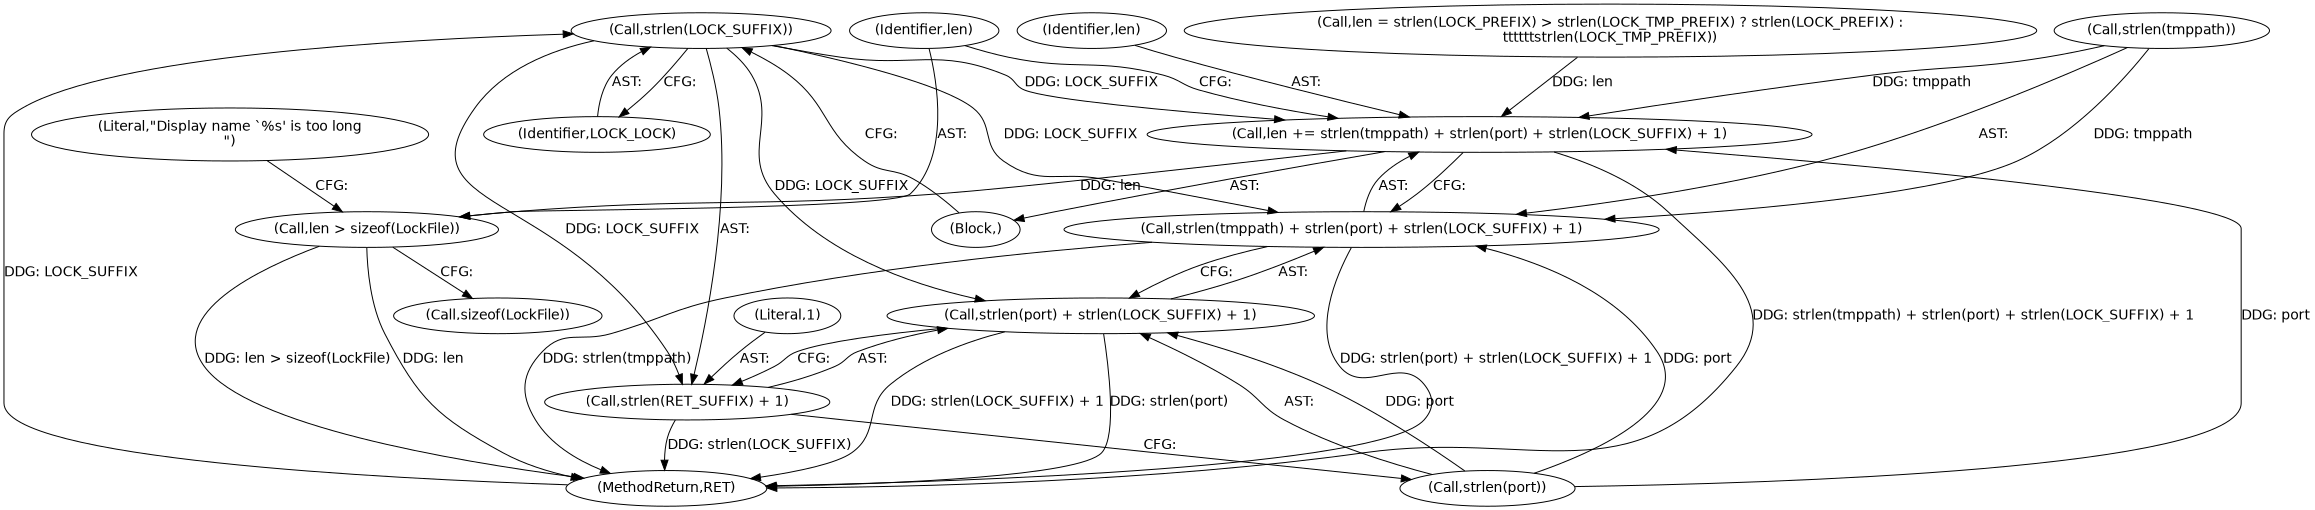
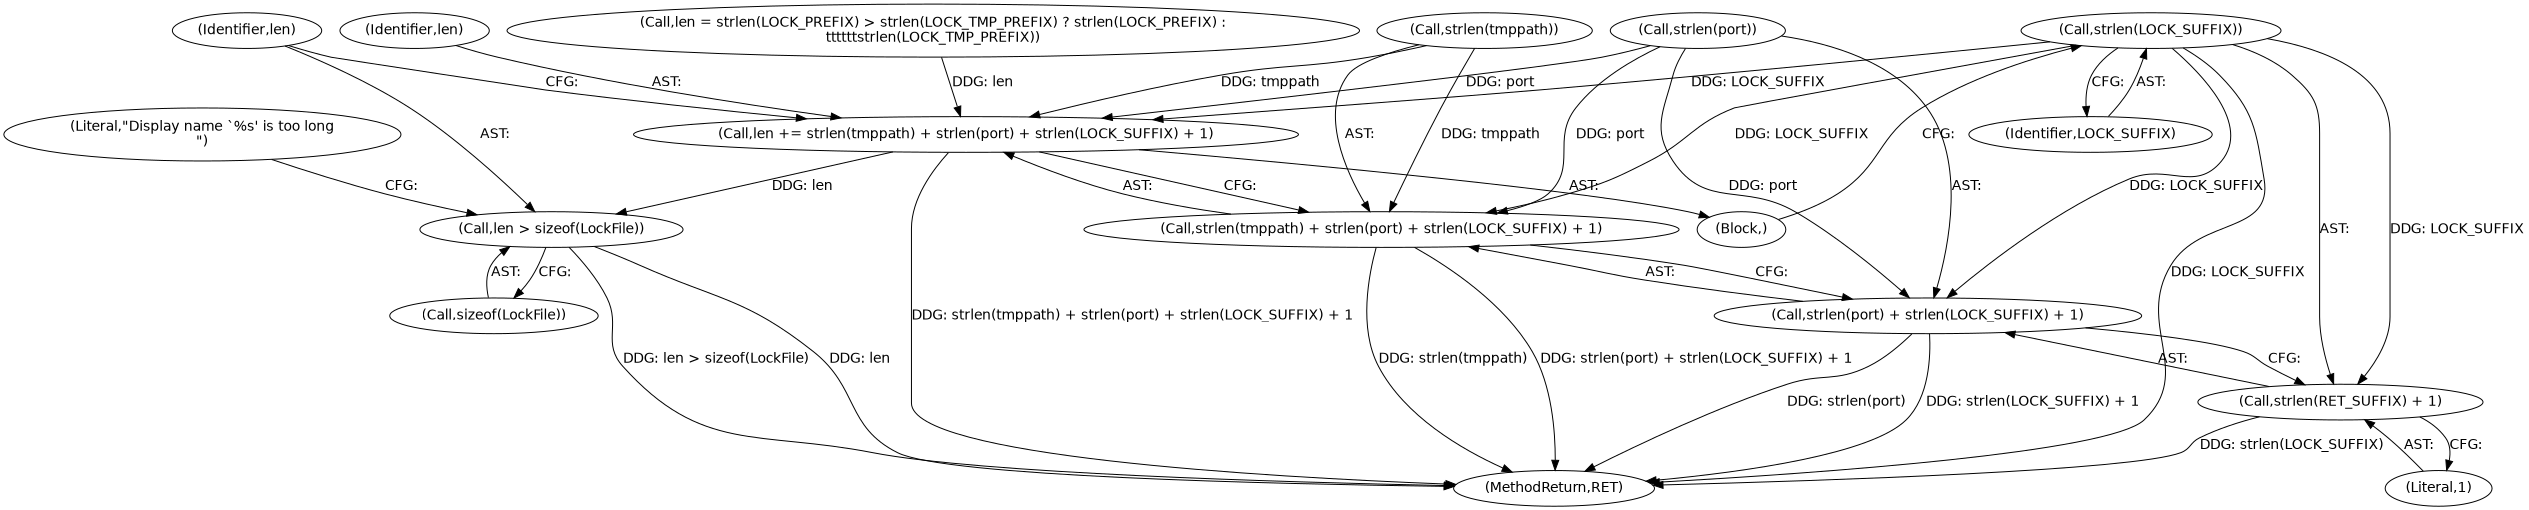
(597, 134) -> (2091, 134)
(4, 266) -> (2131, 426)
none -> (488, 273)
(1096, 447) -> (2443, 434)
